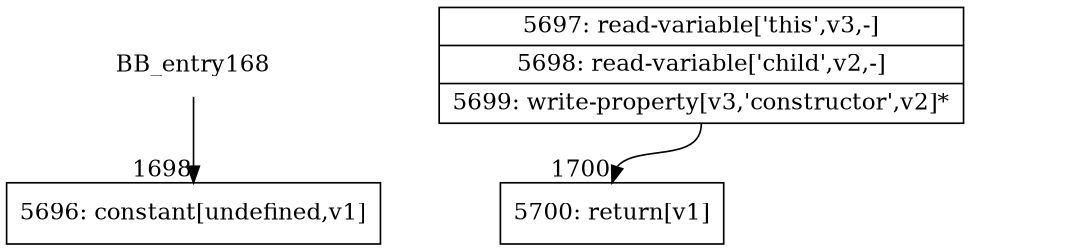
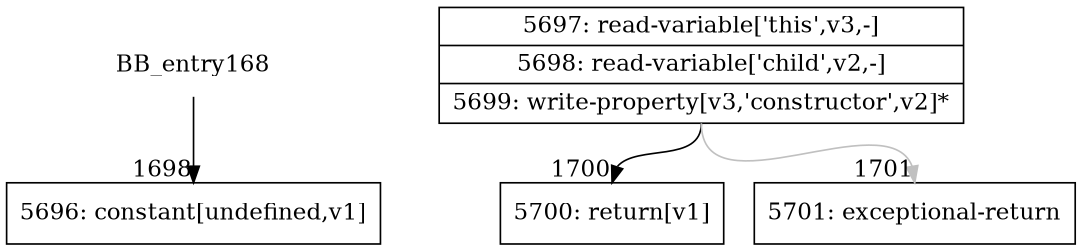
none -> (915, 213)
